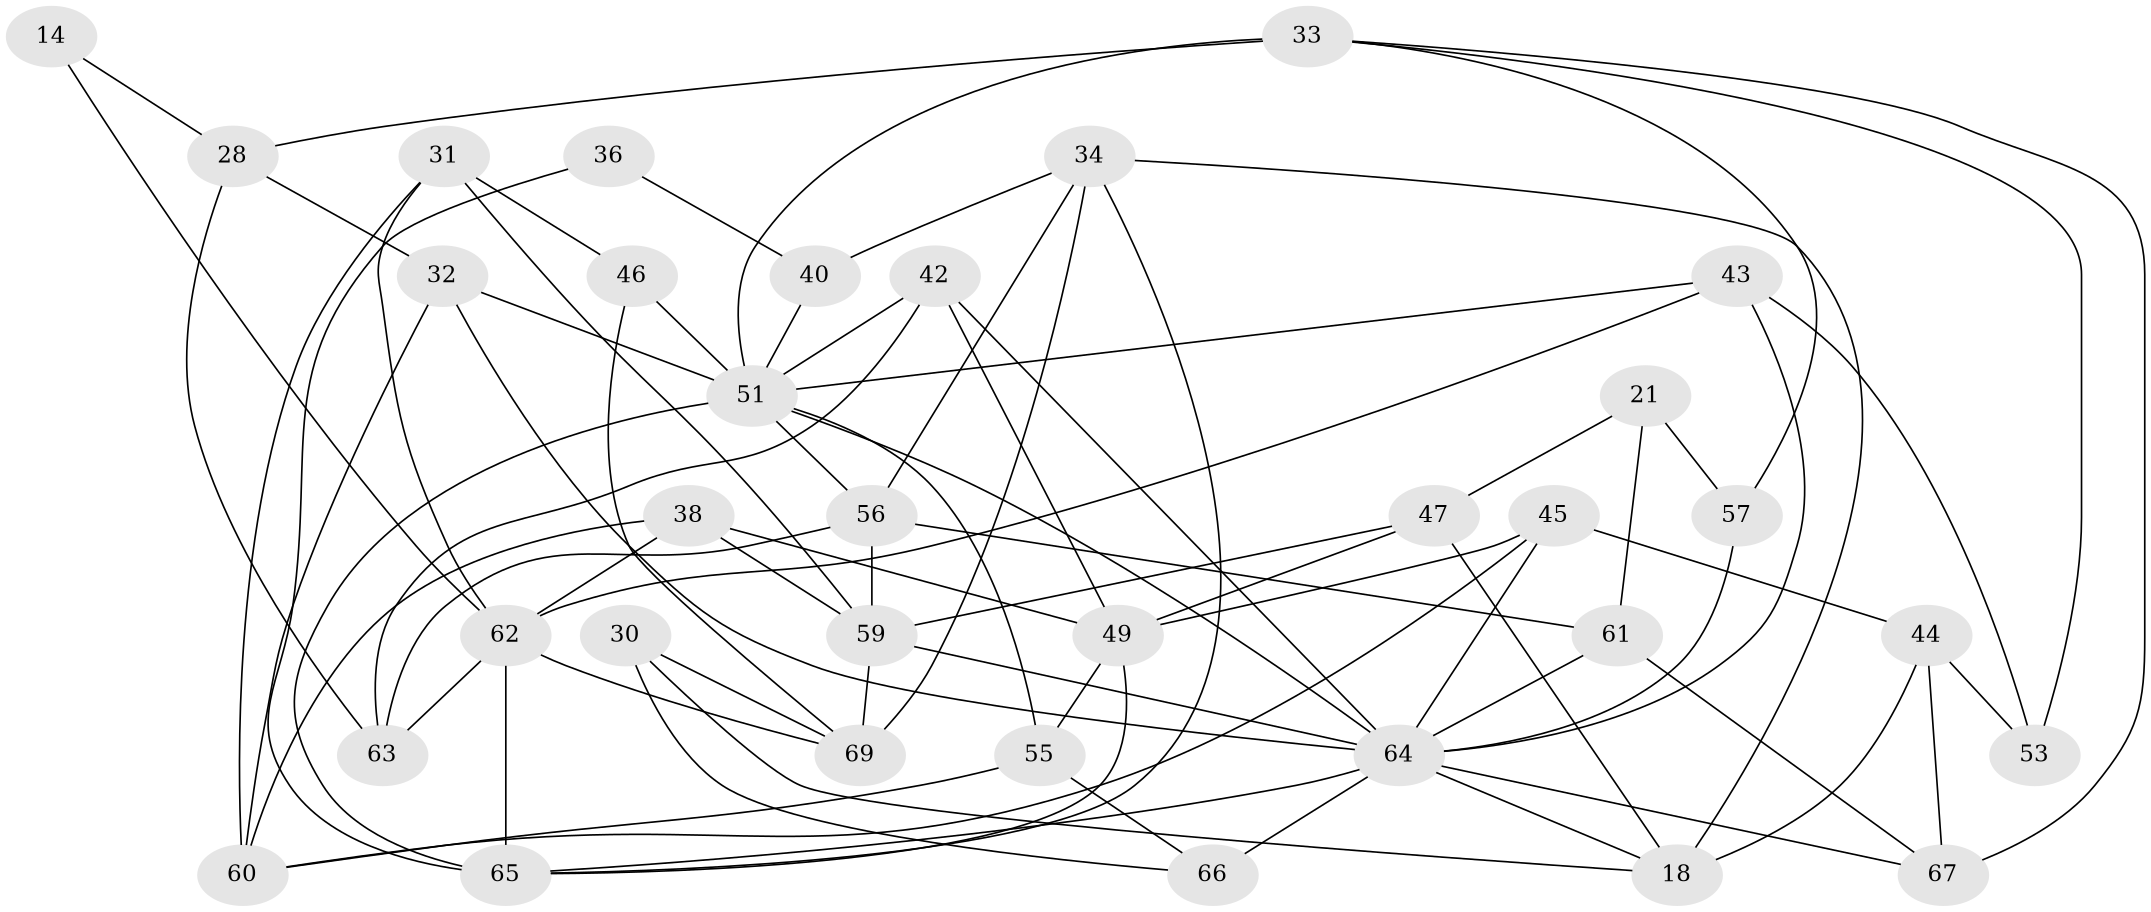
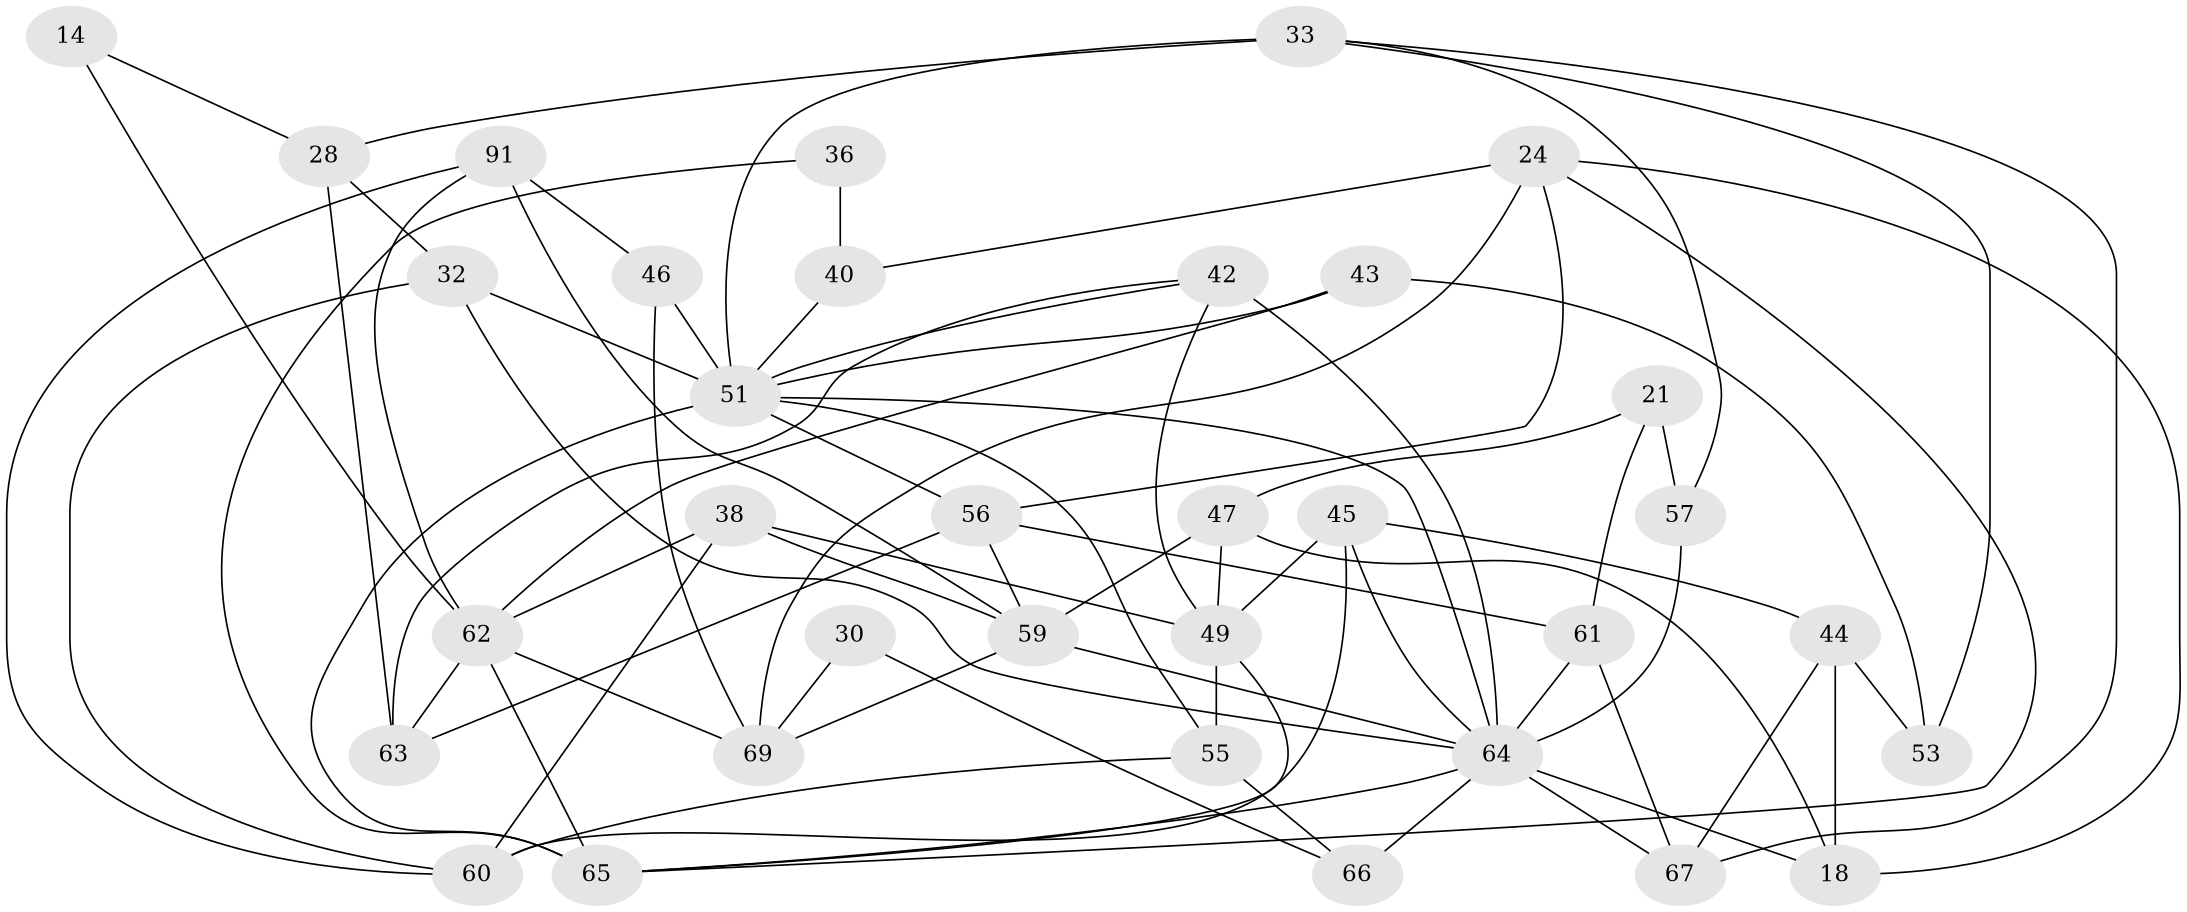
(444, 156) -> (501, 156)
(1090, 156) -> (1534, 156)
(1759, 630) -> none
(1118, 830) -> none
